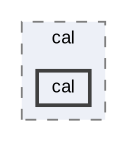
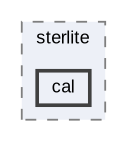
(63, 39) -> (63, 39)
